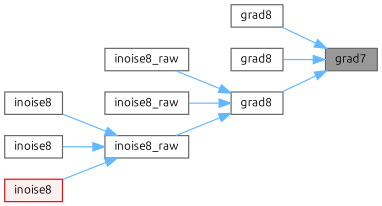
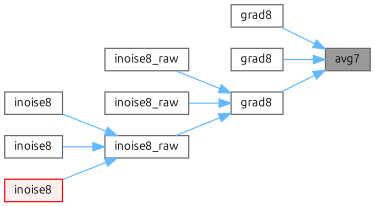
(351, 60) -> (348, 60)
